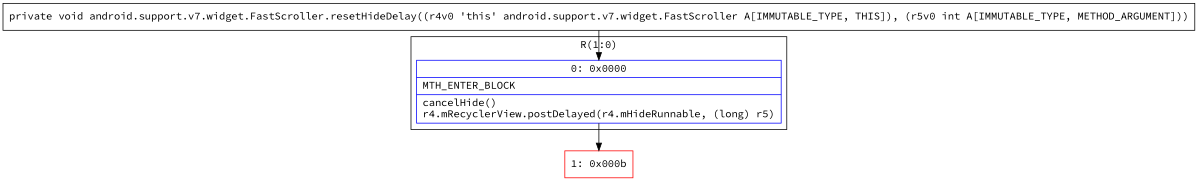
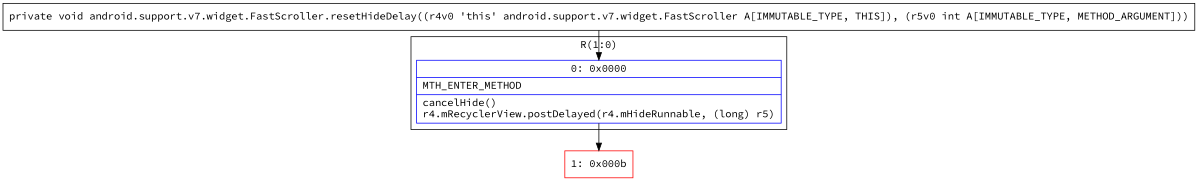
(469, 86) -> (472, 86)
